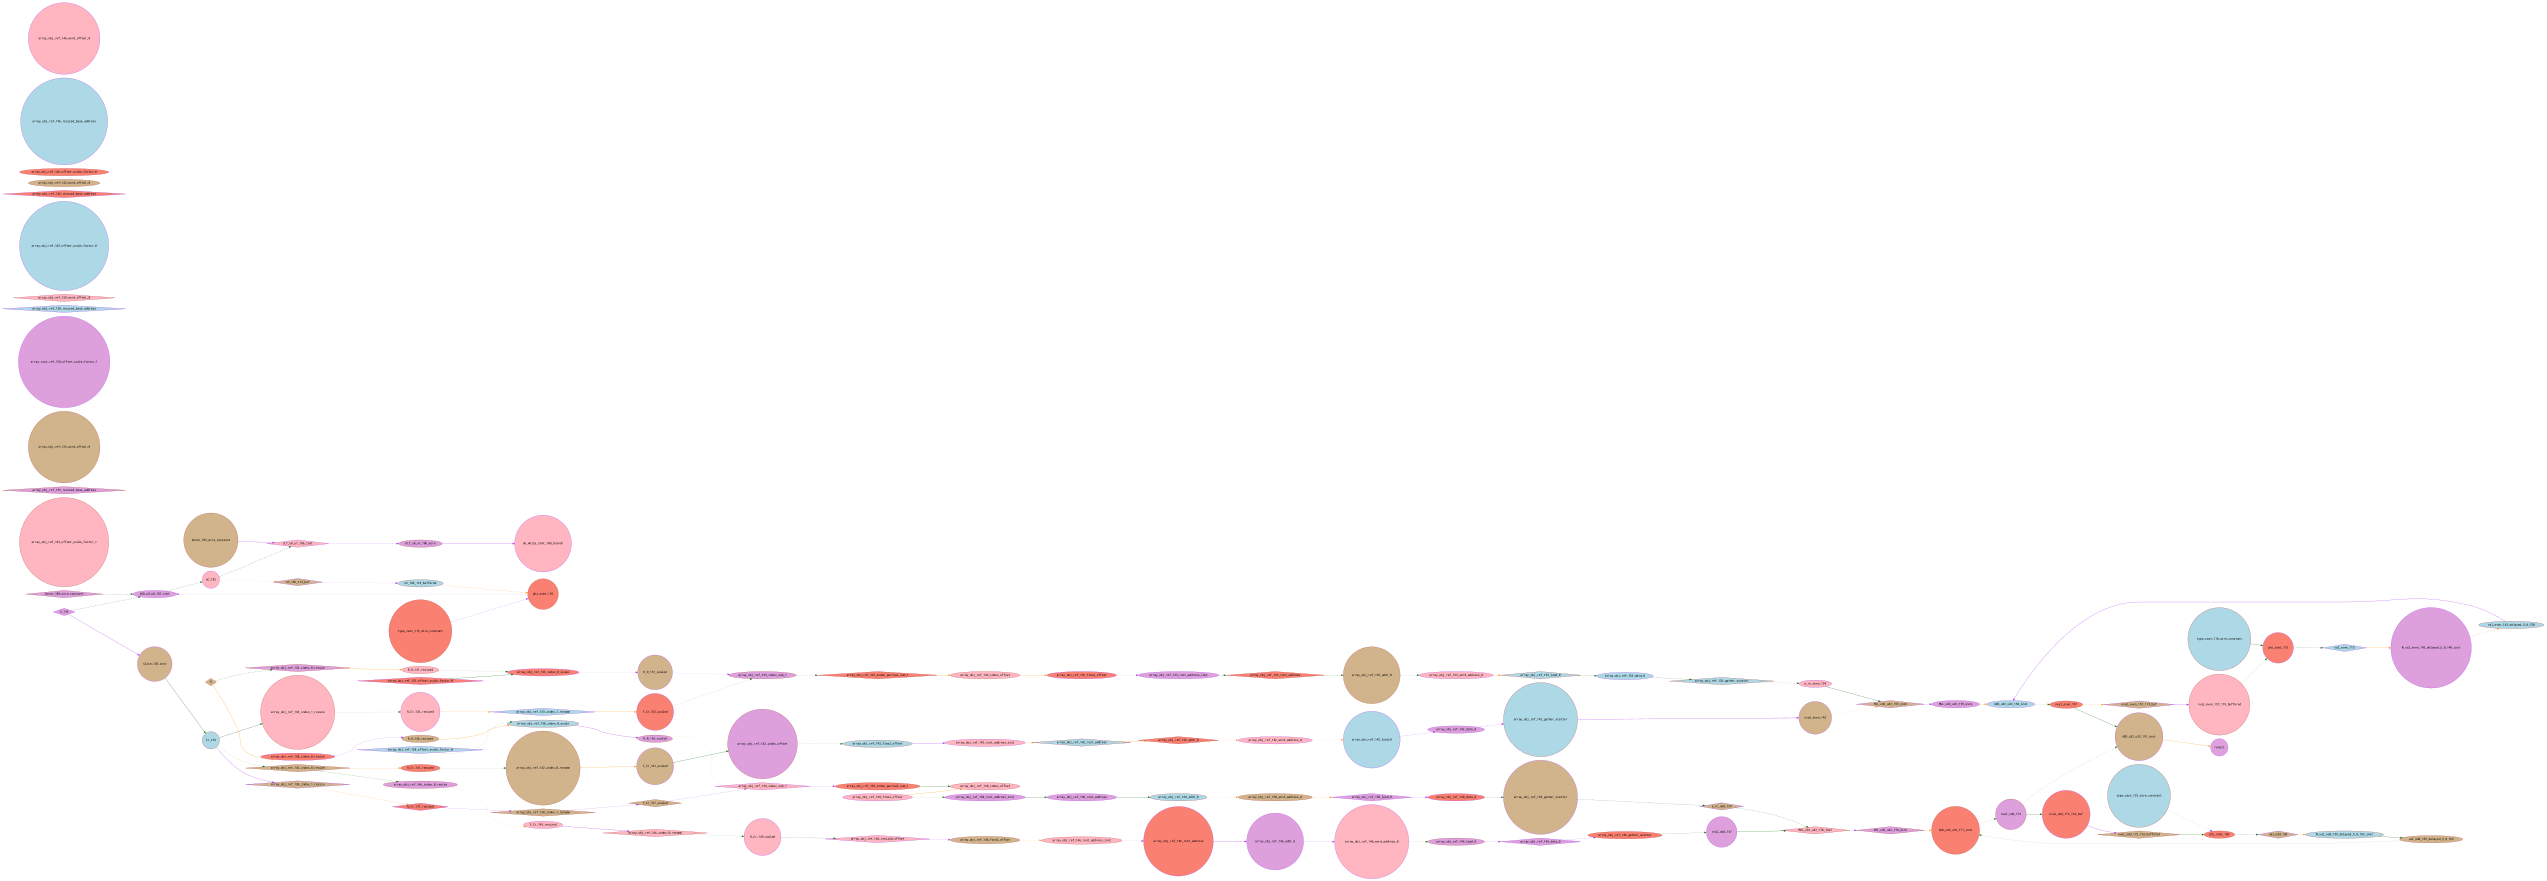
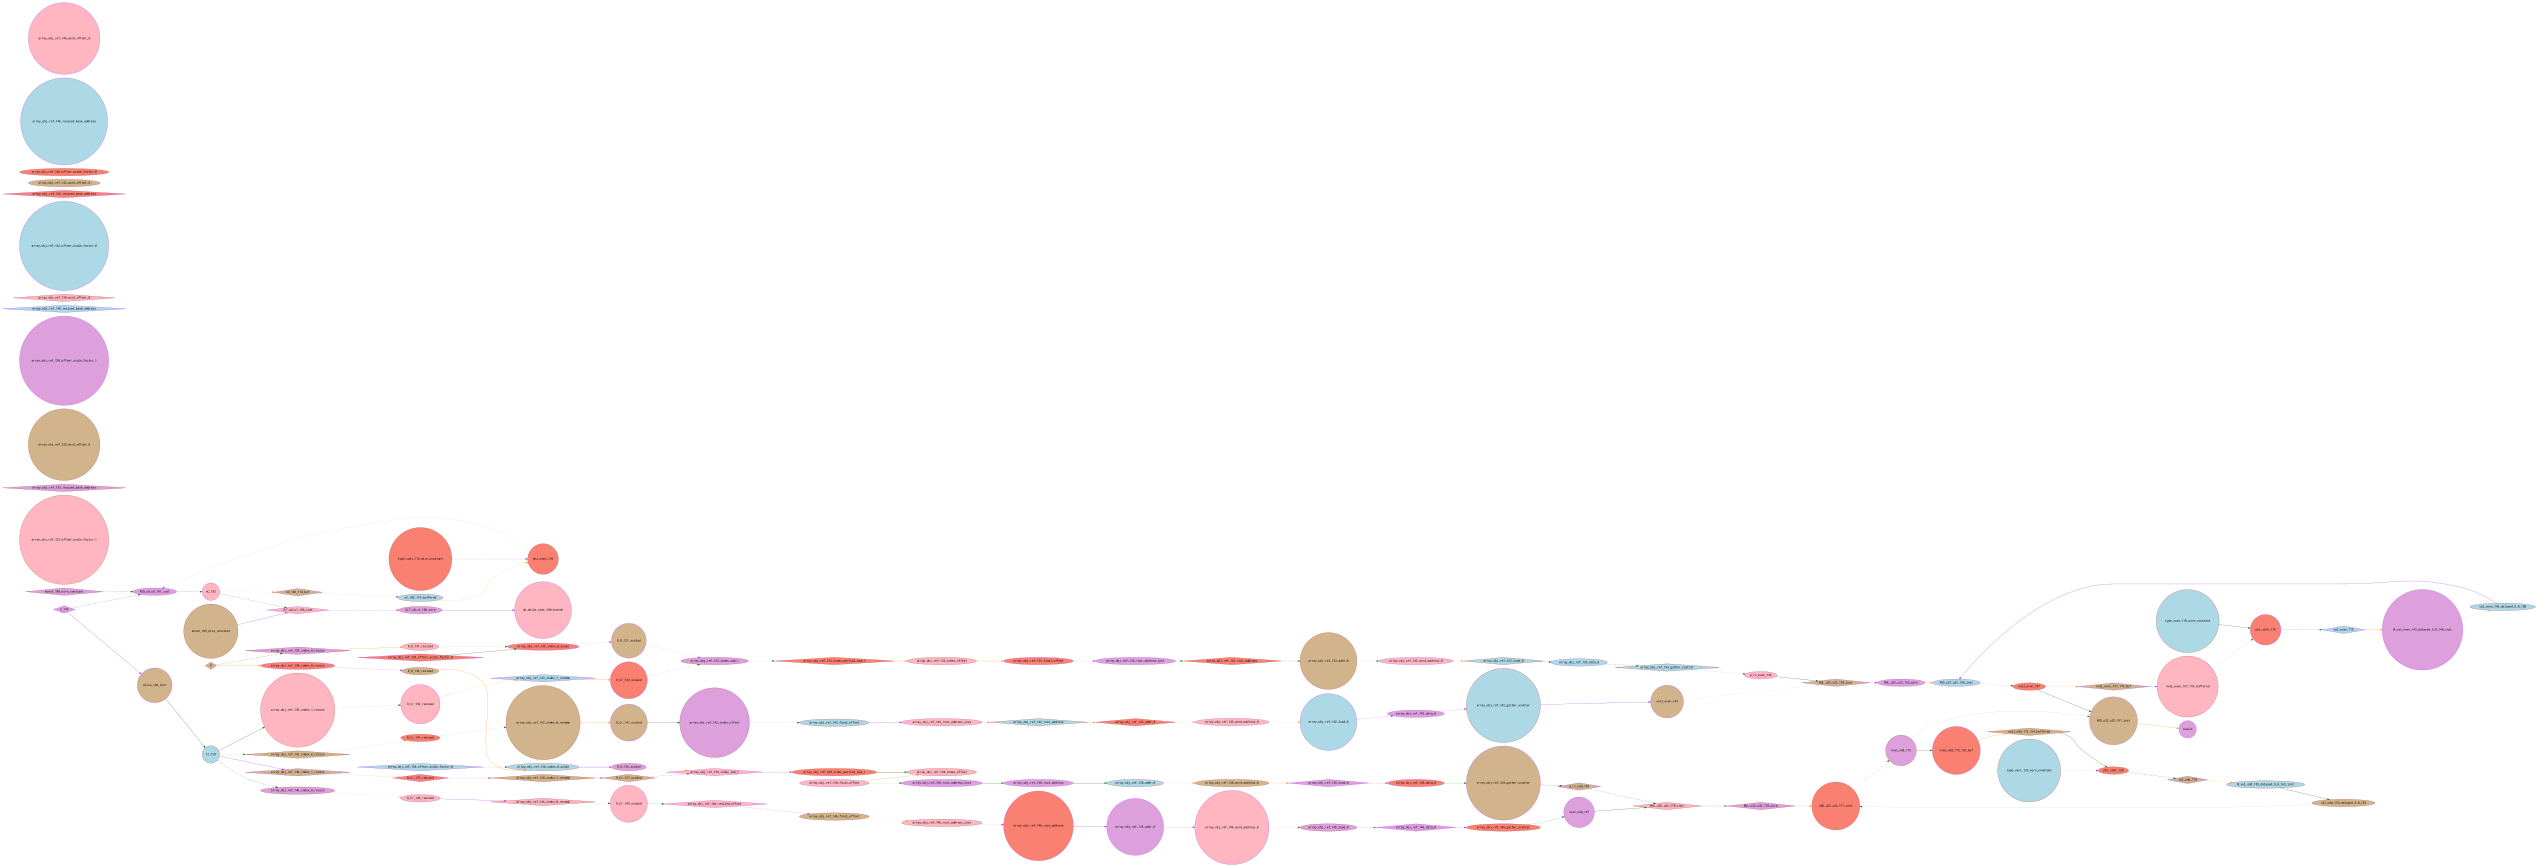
(64, 362) -> (64, 361)
(356, 776) -> (245, 778)
(2101, 830) -> (1992, 736)
